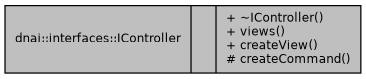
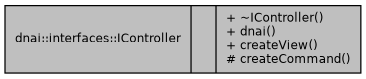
(256, 32) -> (251, 32)
